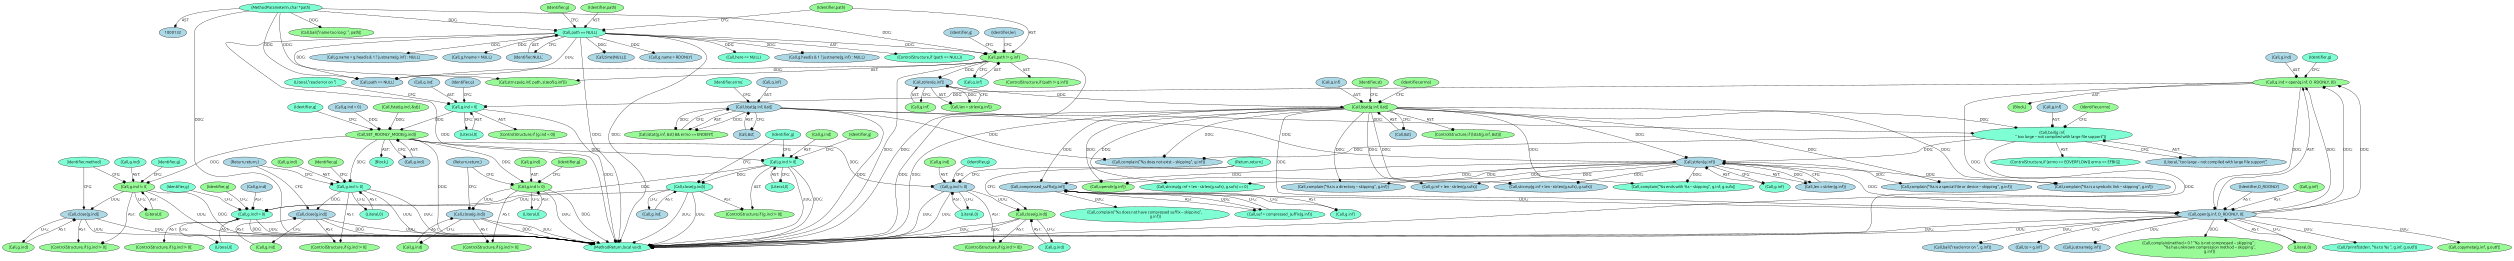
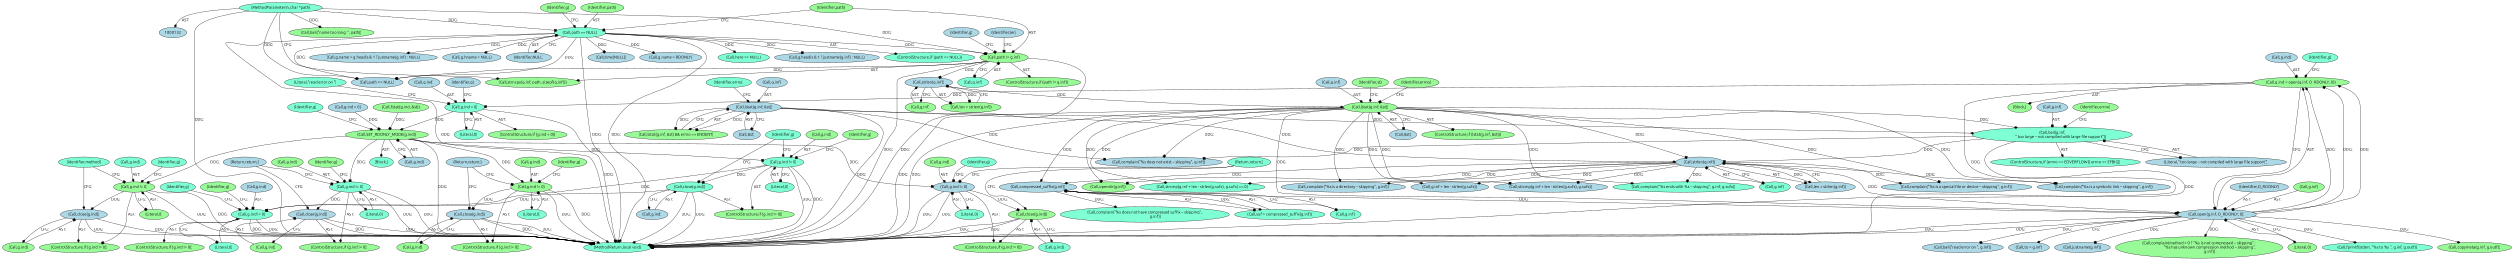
(288, 45) -> (288, 45)
(2298, 150) -> (2298, 150)
(1253, 199) -> (1253, 199)
